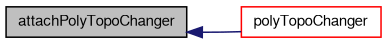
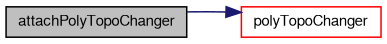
(222, 32) -> (207, 12)
